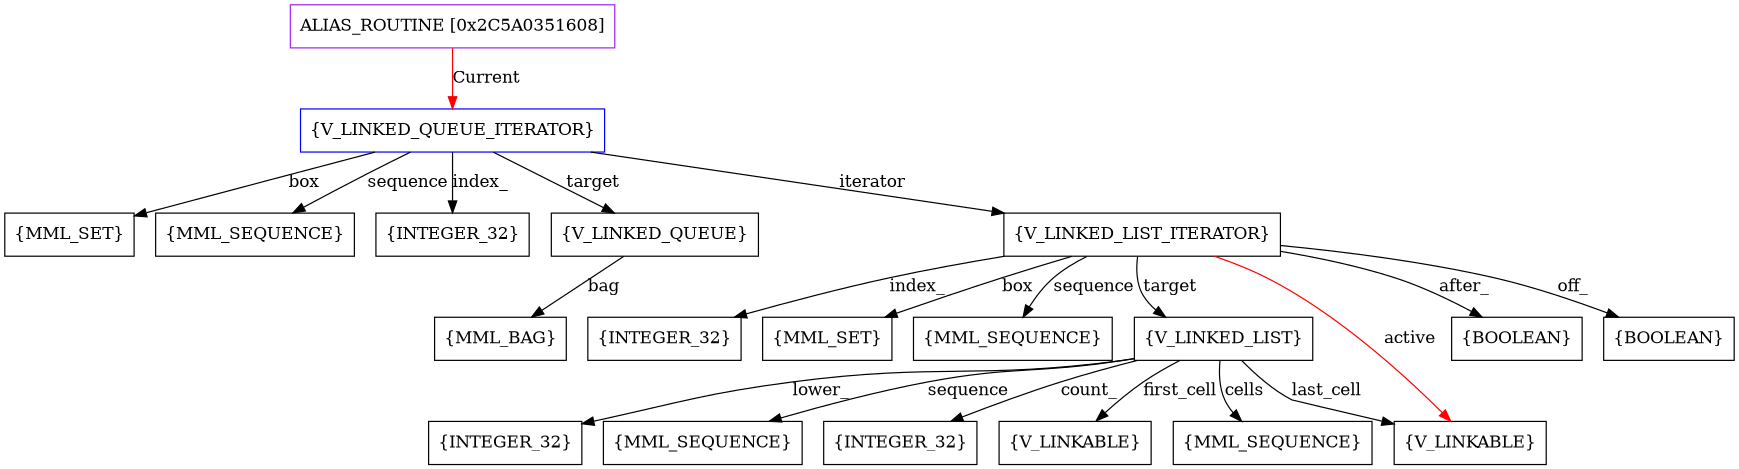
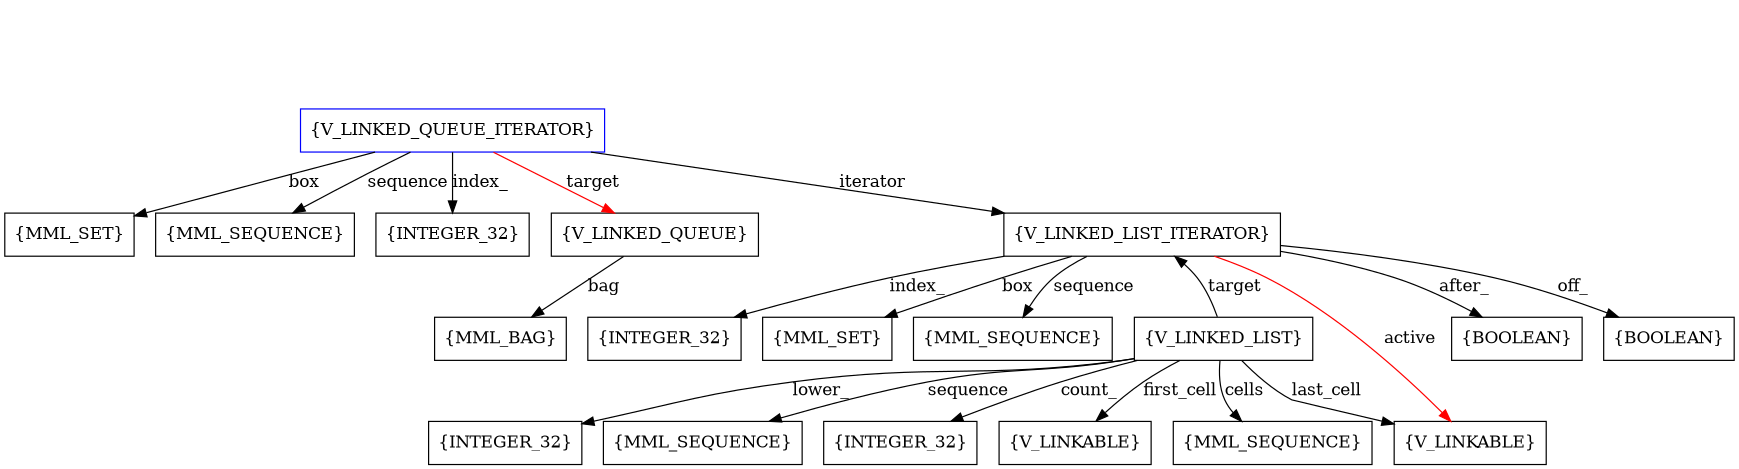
(453, 26) -> none
(549, 180) -> (549, 180)
(1139, 286) -> (1204, 288)
